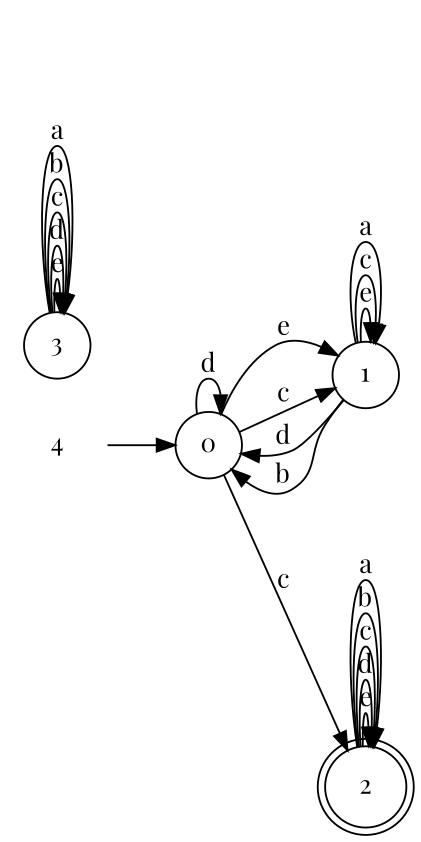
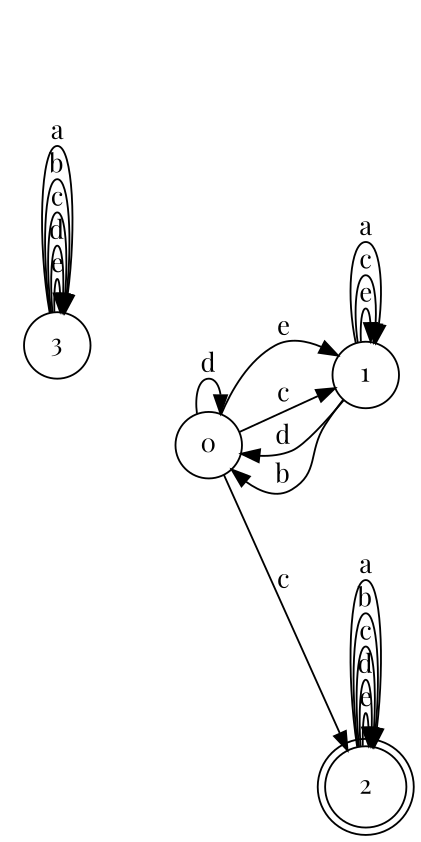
(57, 445) -> none
